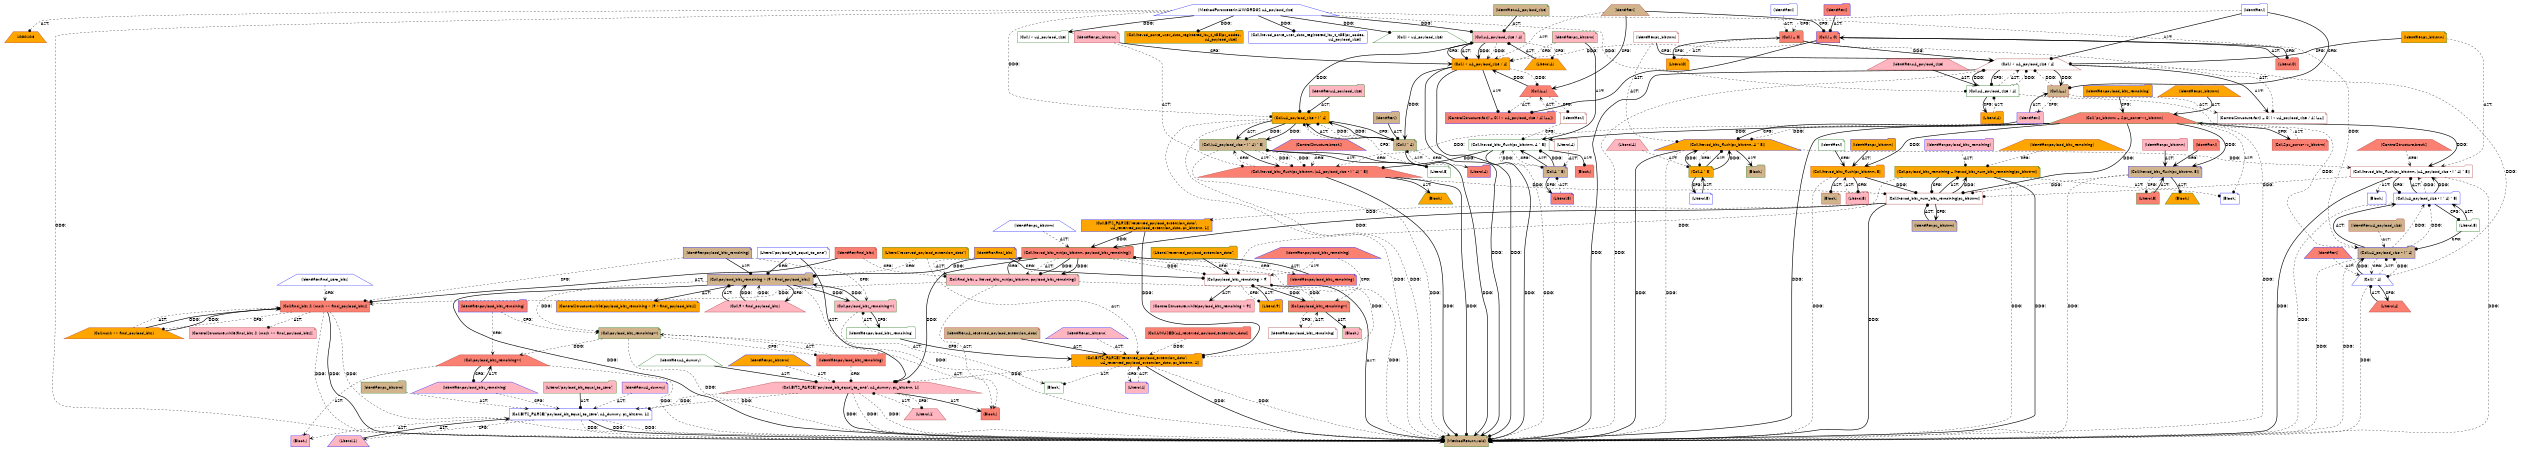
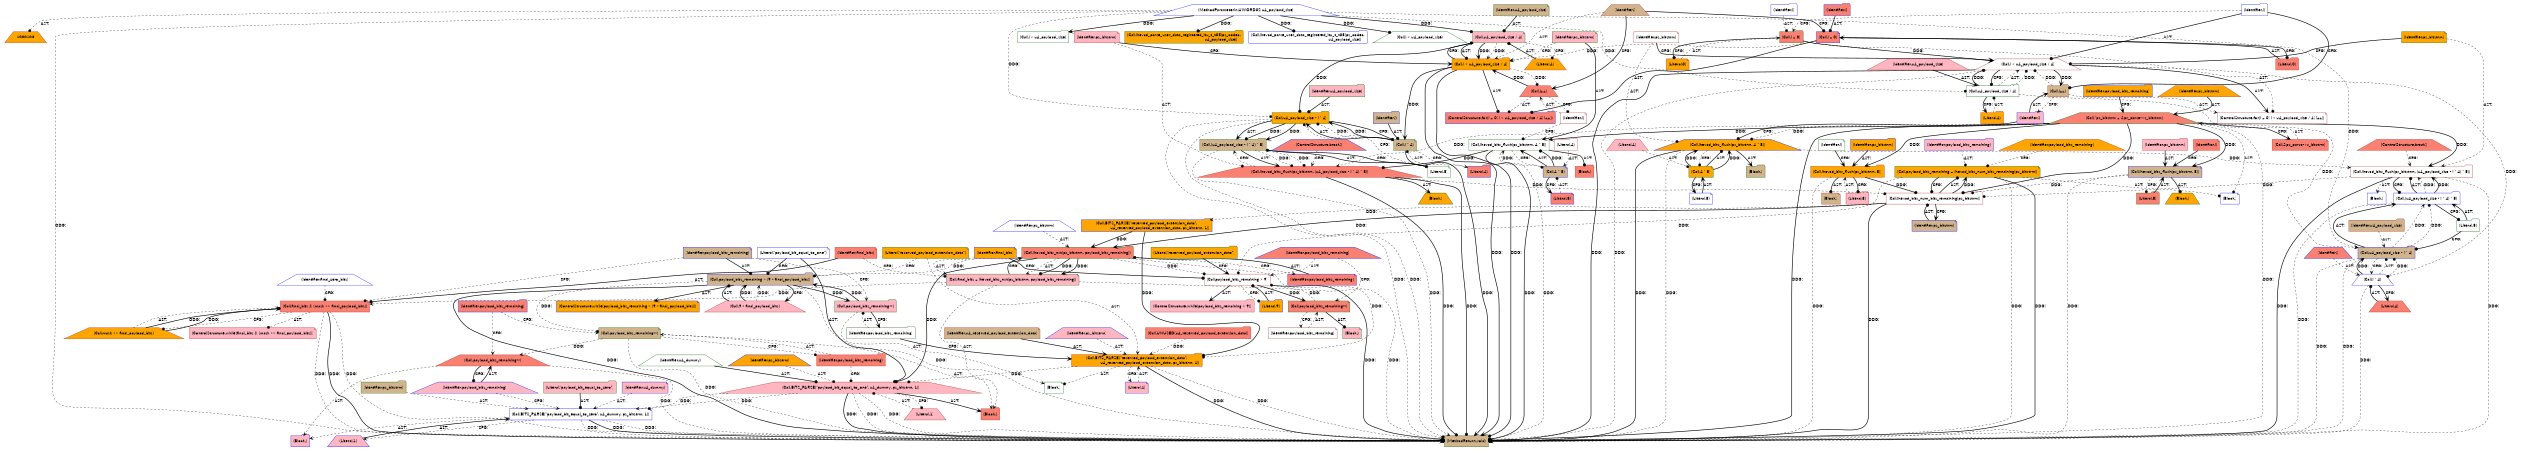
(925, 272) -> (925, 272)
(325, 292) -> (325, 292)
(1372, 360) -> (1371, 360)
(1466, 441) -> (1466, 441)
